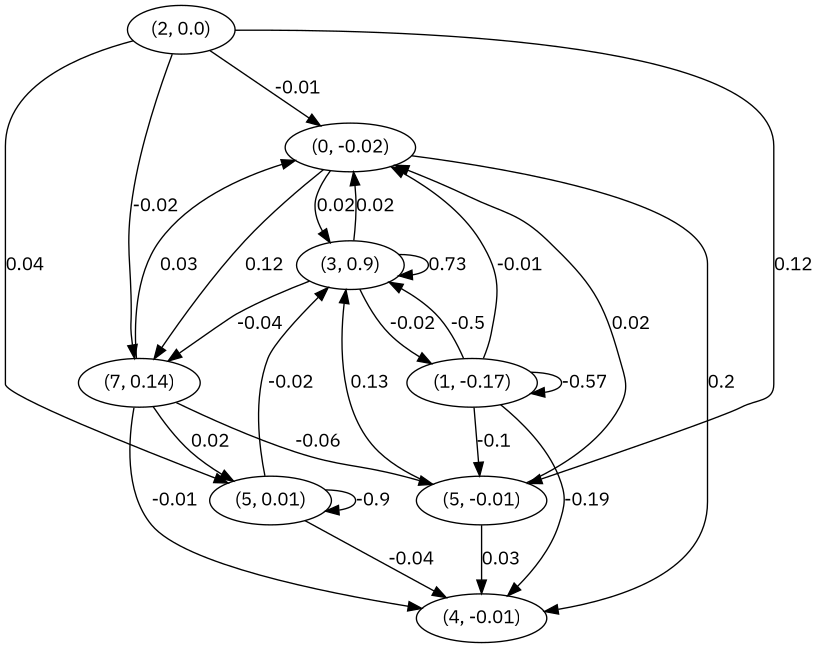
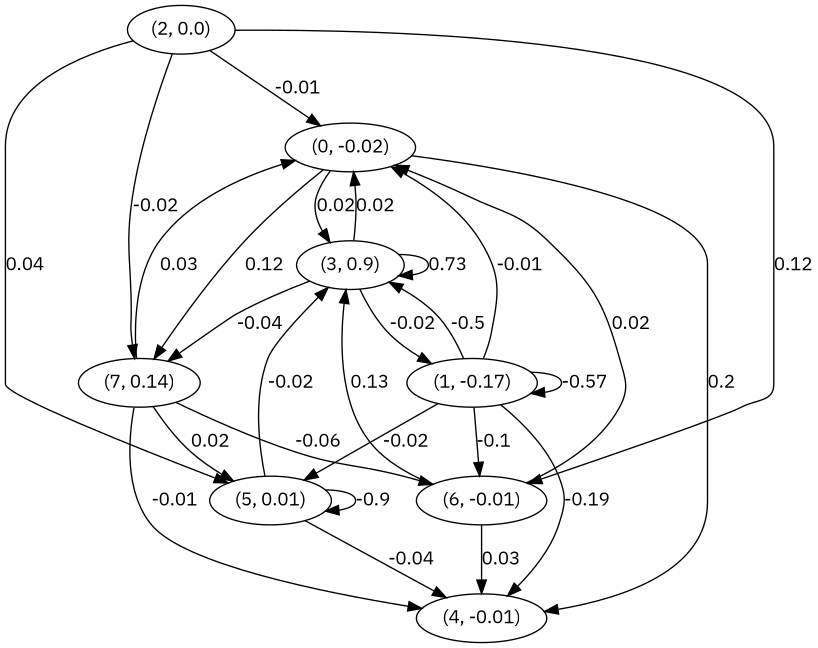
none -> (380, 437)
(482, 501) -> (482, 501)
